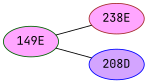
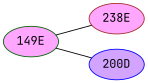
(117, 64) -> (117, 64)
